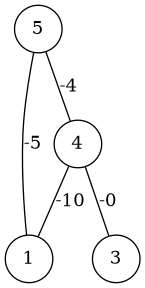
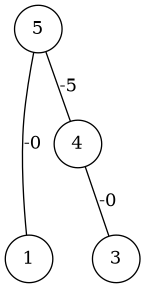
(69, 87) -> (69, 87)
(33, 144) -> (33, 144)
(53, 201) -> none
